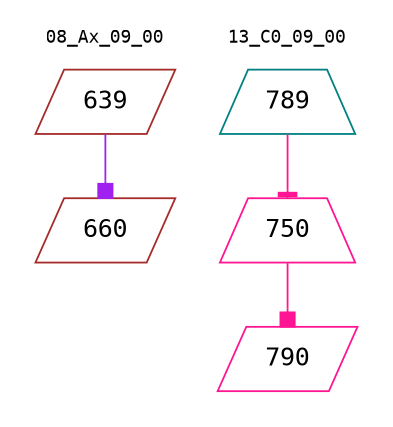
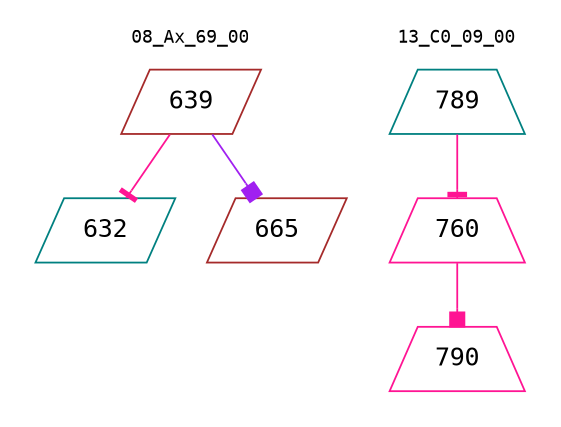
(105, 38) -> (191, 38)
none -> (105, 230)
(105, 230) -> (277, 230)
(288, 230) -> (457, 230)
(288, 359) -> (457, 359)
